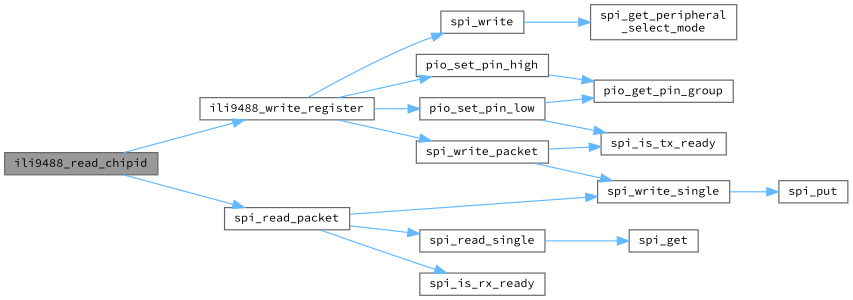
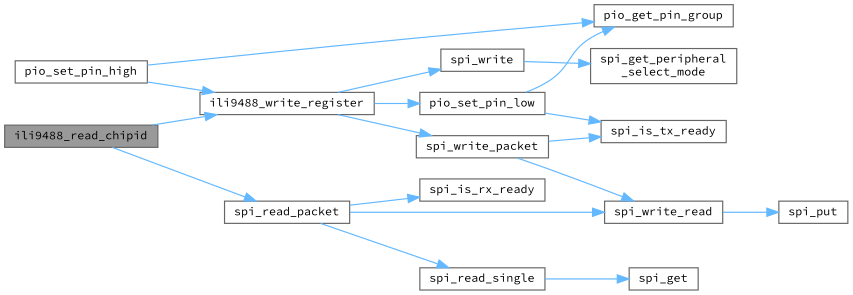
(379, 88) -> (175, 86)
(664, 192) -> (664, 212)
